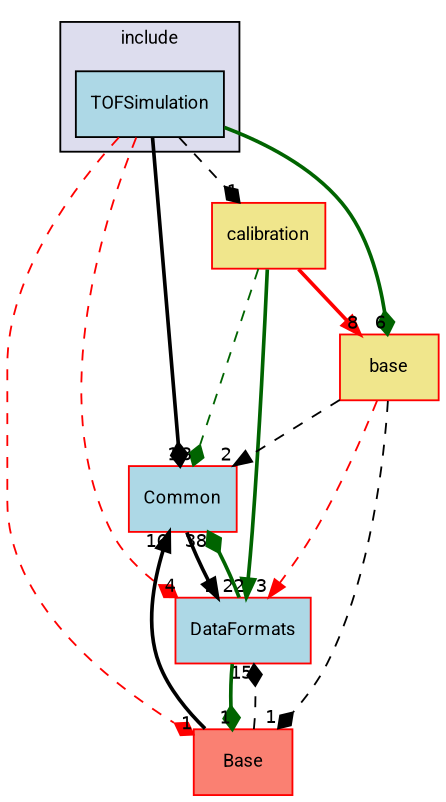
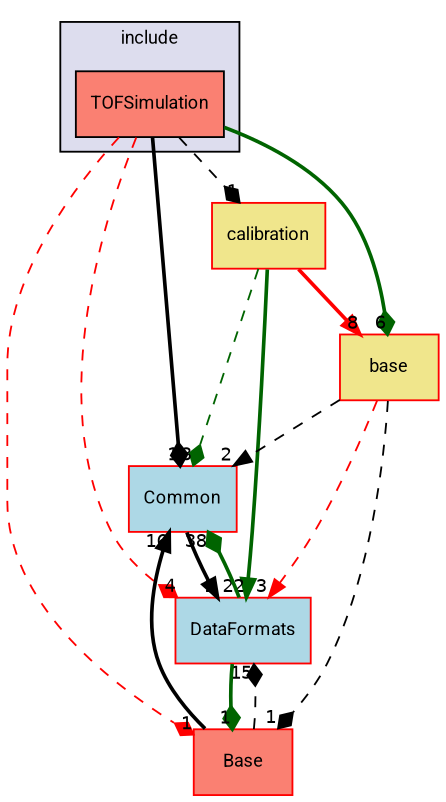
(150, 104) -> (150, 104)
